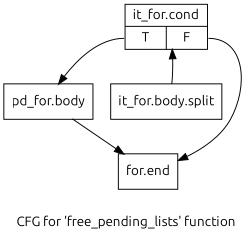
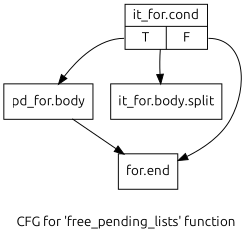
(173, 71) -> (160, 62)
